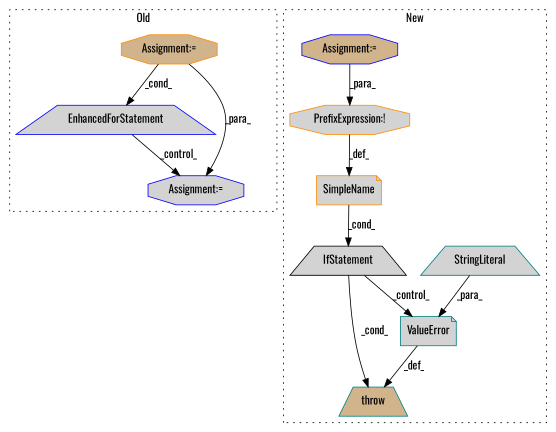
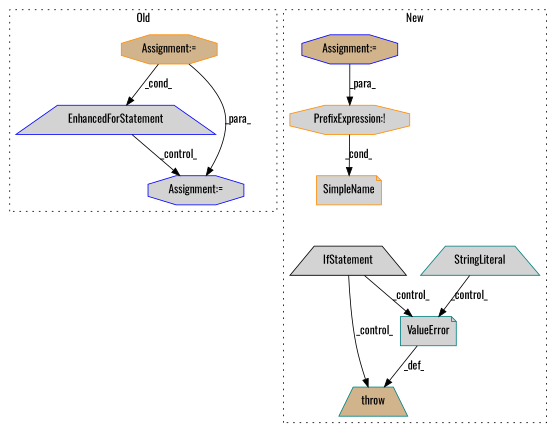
(359, 155) -> (359, 155)
(349, 221) -> none
(470, 296) -> (470, 296)
(375, 331) -> (375, 331)
